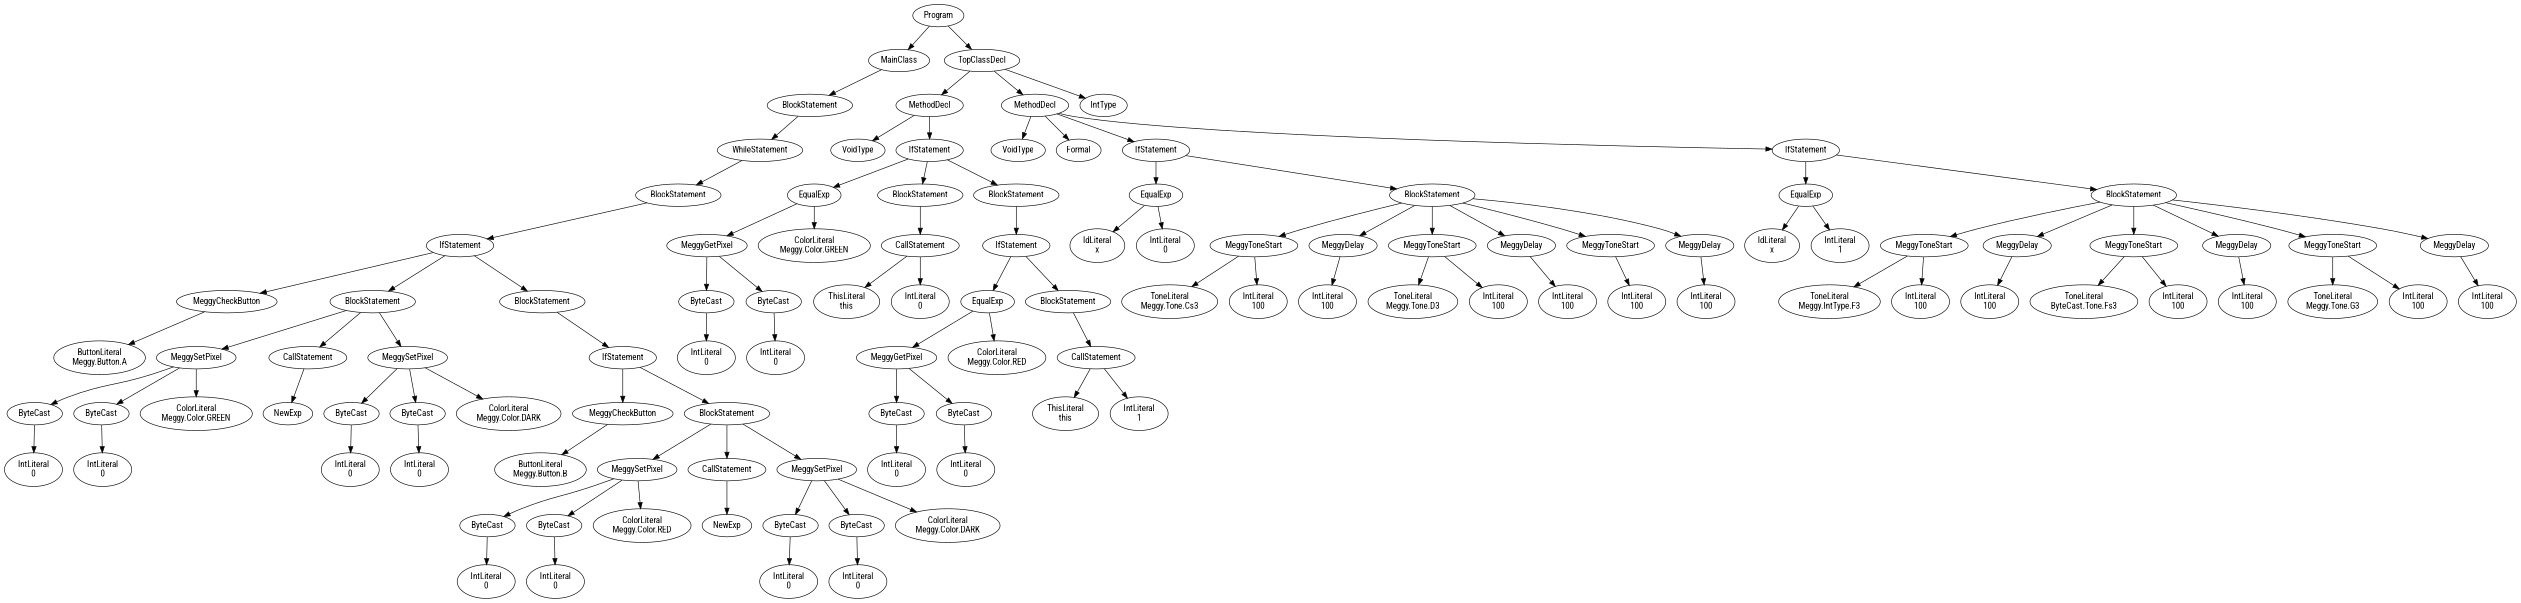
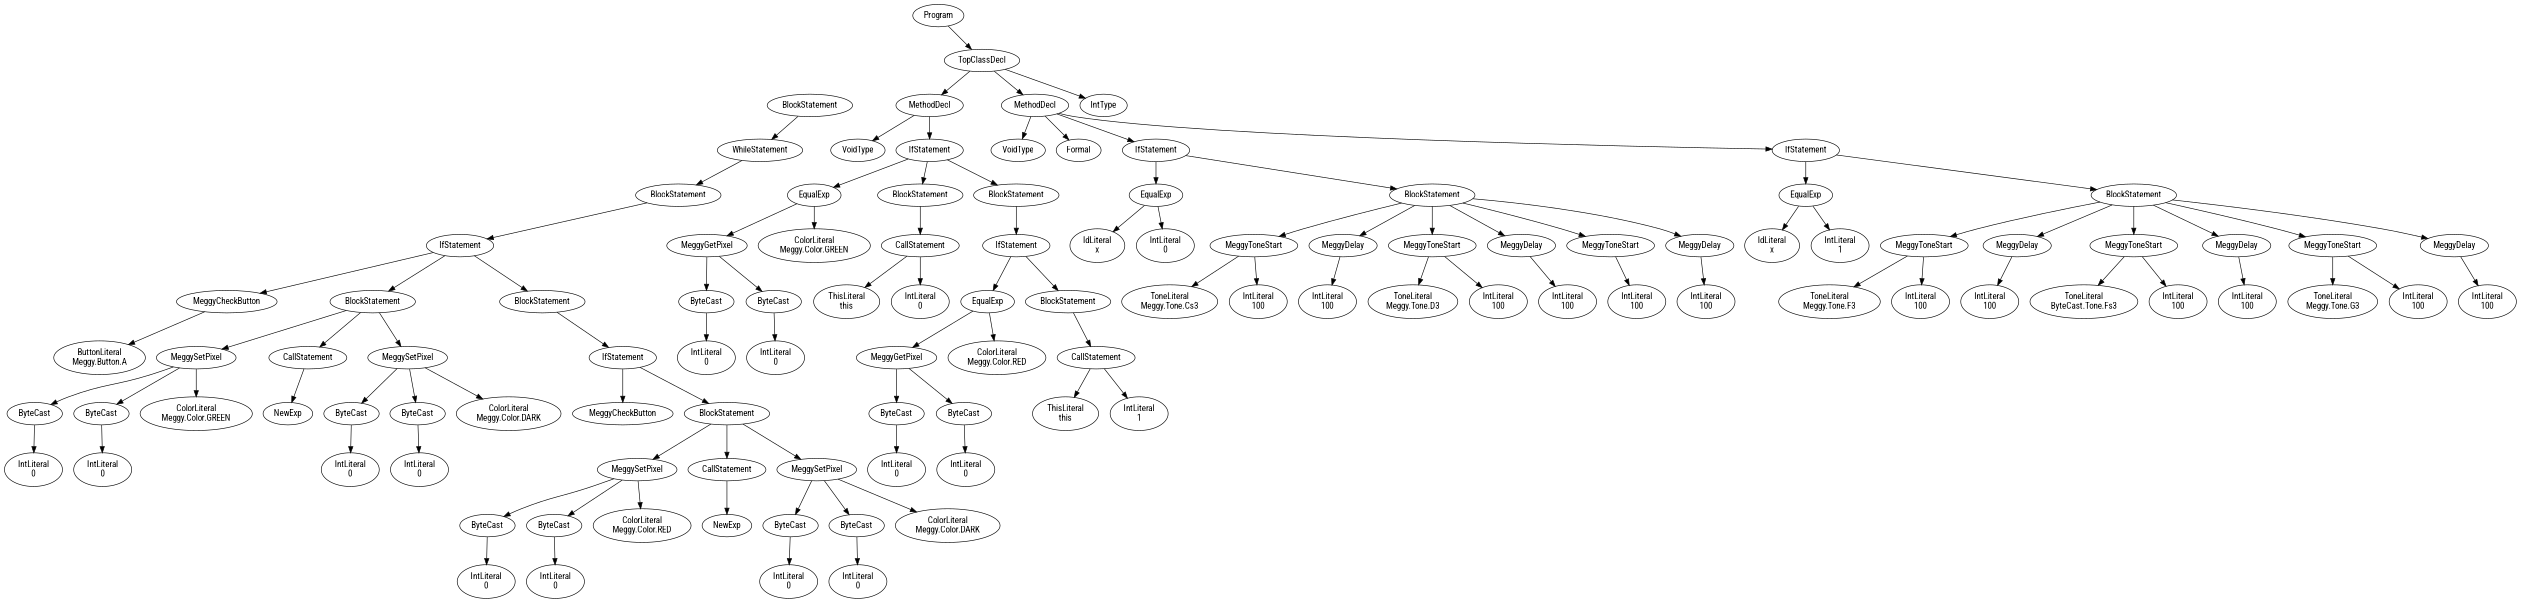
(899, 60) -> none
(1829, 302) -> (1829, 302)
(540, 470) -> none
